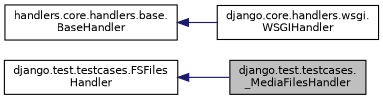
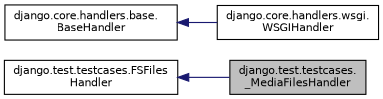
(91, 22) -> (91, 22)
